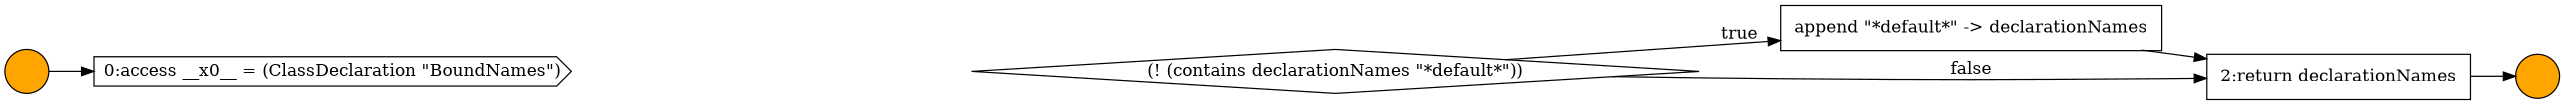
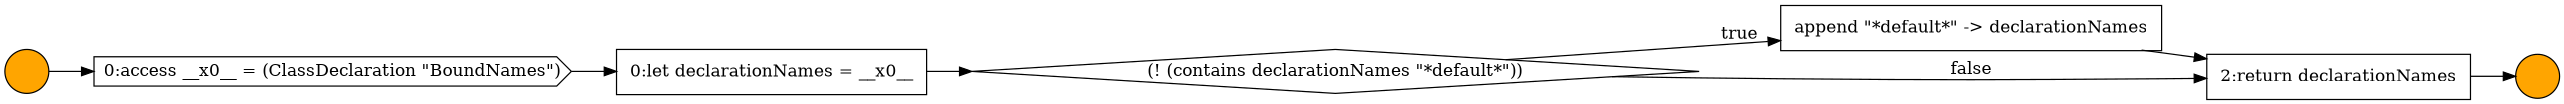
none -> (772, 71)
